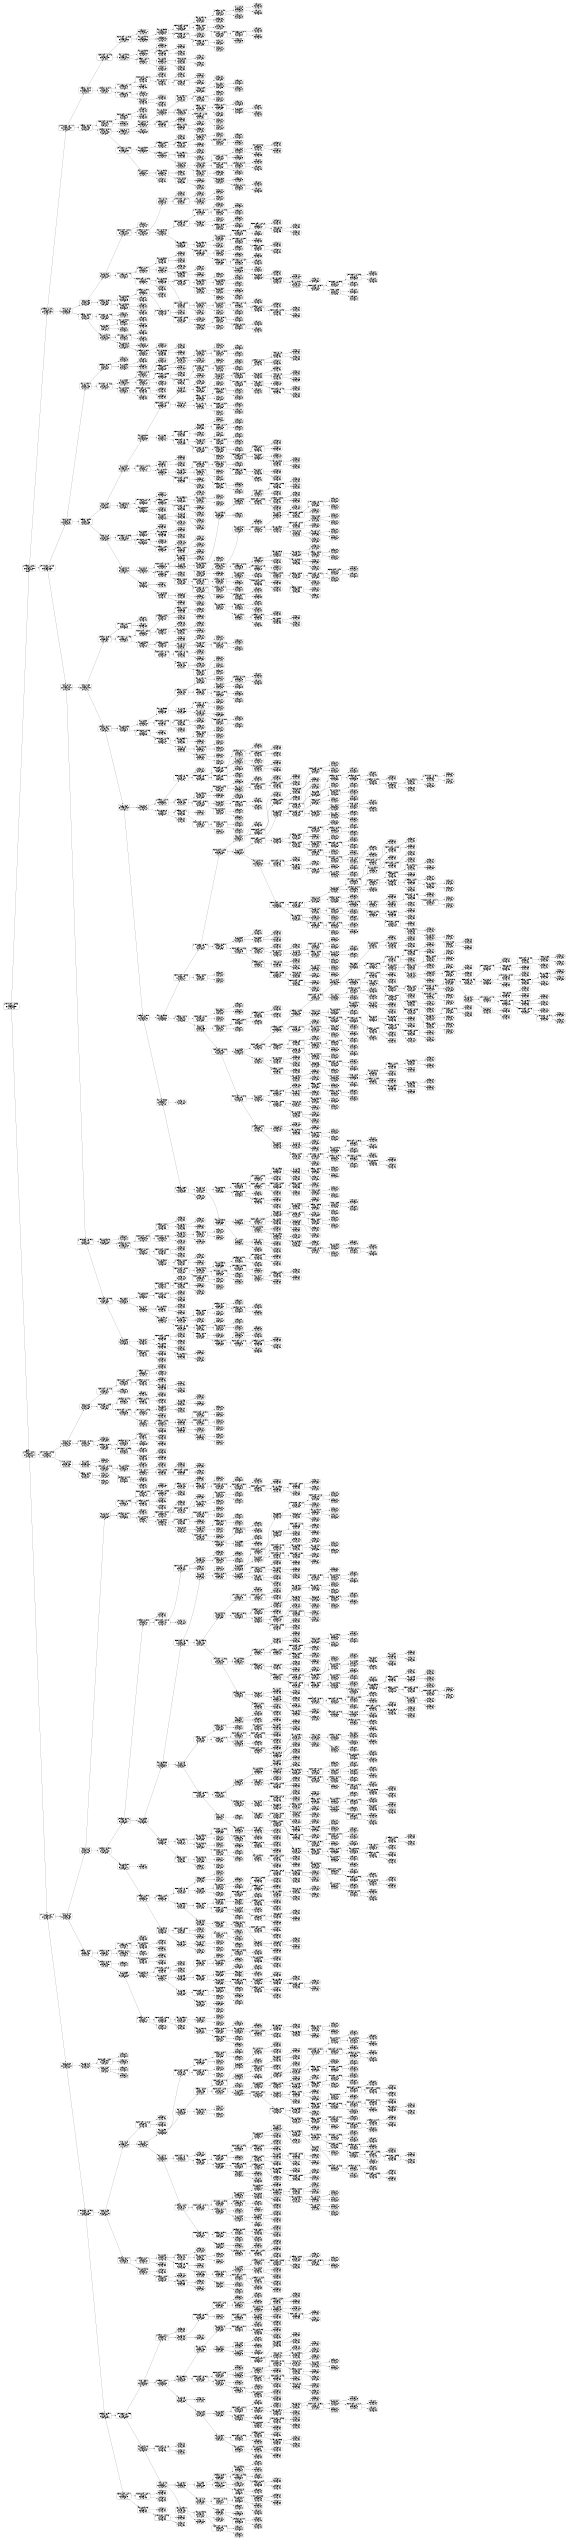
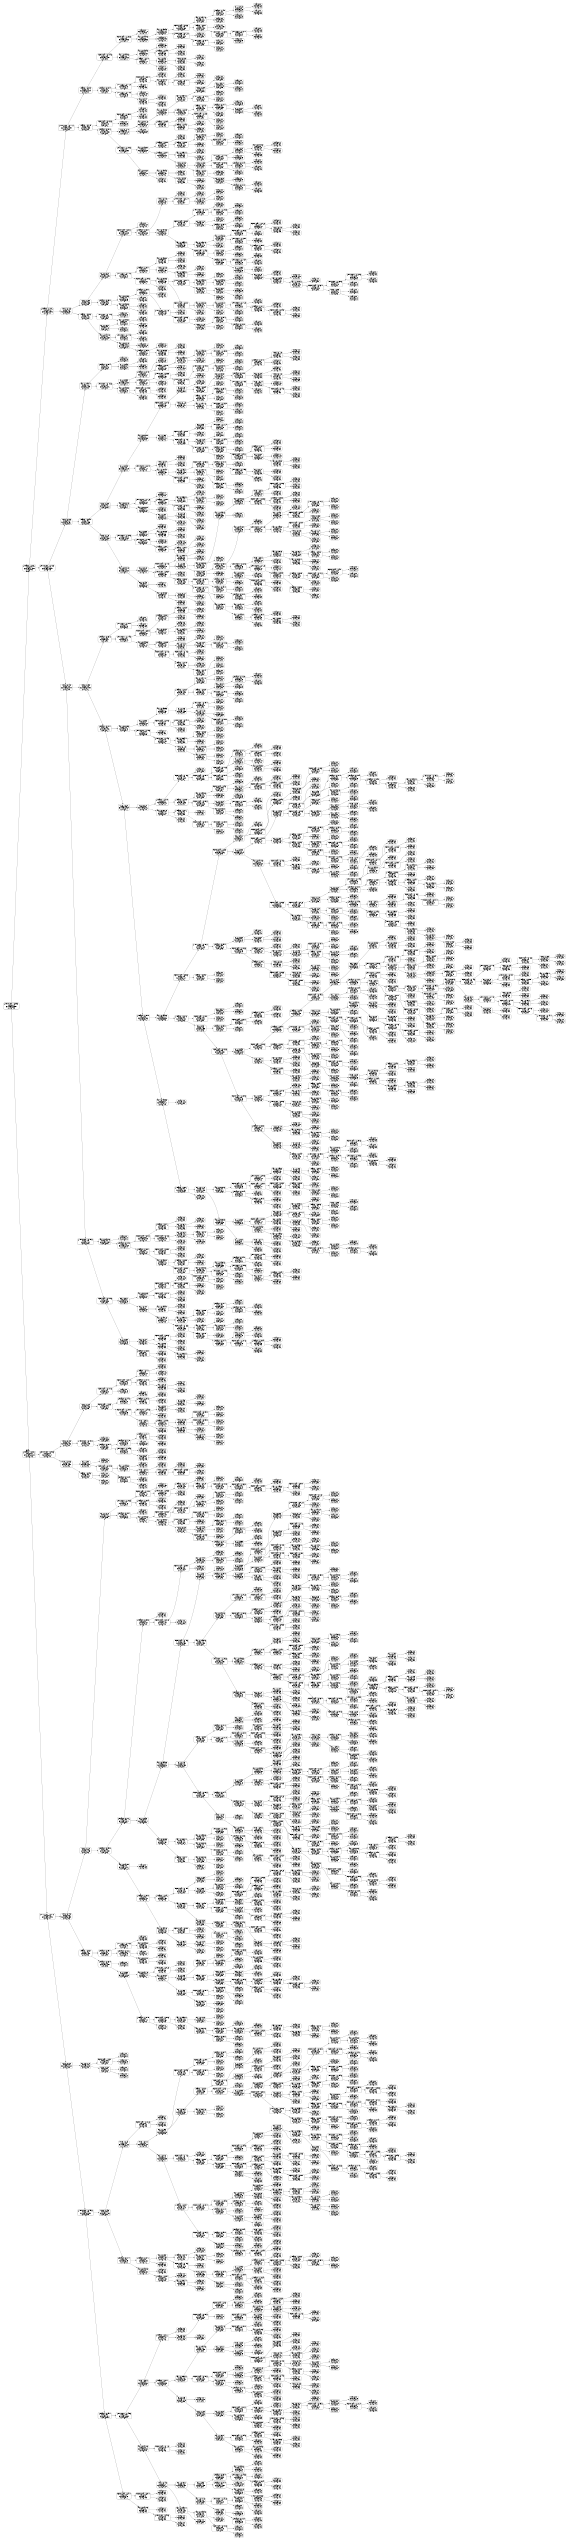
(239, 2492) -> (239, 2492)
